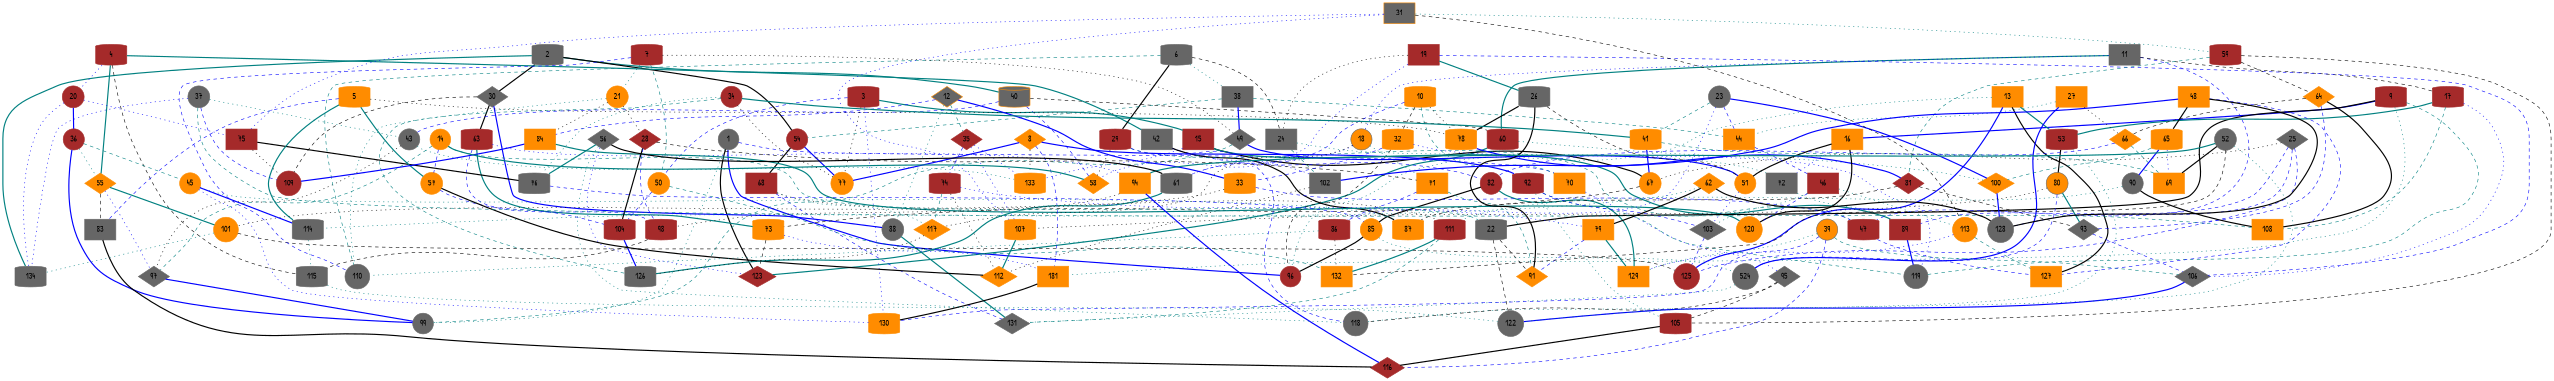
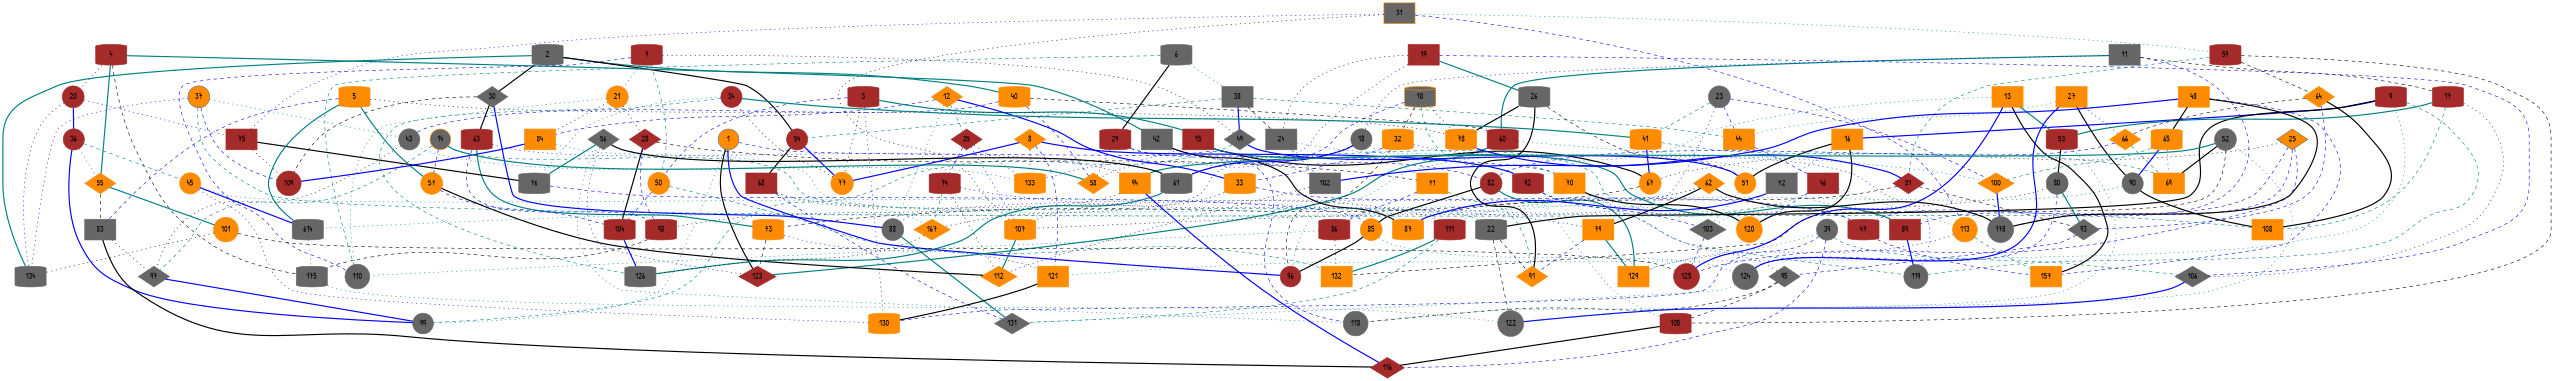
(995, 48) -> (995, 48)
(1724, 74) -> (1724, 74)
(1249, 78) -> (1265, 123)
(199, 97) -> (199, 97)
(947, 97) -> (947, 97)
(1014, 97) -> (1014, 97)
(1420, 97) -> (1420, 97)
(1830, 118) -> (1830, 118)
(440, 139) -> (440, 139)
(729, 139) -> (729, 139)
(1361, 139) -> (1361, 139)
(2292, 139) -> (2292, 139)
none -> (2099, 143)
(1273, 161) -> (1273, 161)
(2057, 183) -> (2057, 183)
none -> (1299, 200)
none -> (1593, 205)
none -> (1675, 205)
(1726, 207) -> (1726, 208)
(731, 209) -> (1130, 206)
(1141, 212) -> (1141, 212)
(128, 229) -> (131, 257)
(308, 230) -> (308, 230)
(932, 230) -> (932, 230)
(1827, 230) -> (1827, 230)
(2001, 230) -> (2001, 230)
(2131, 250) -> (1888, 264)
(130, 253) -> (134, 252)
(312, 277) -> (312, 277)
(1053, 277) -> (1053, 277)
(1745, 277) -> (1745, 277)
(2046, 277) -> (2046, 277)
